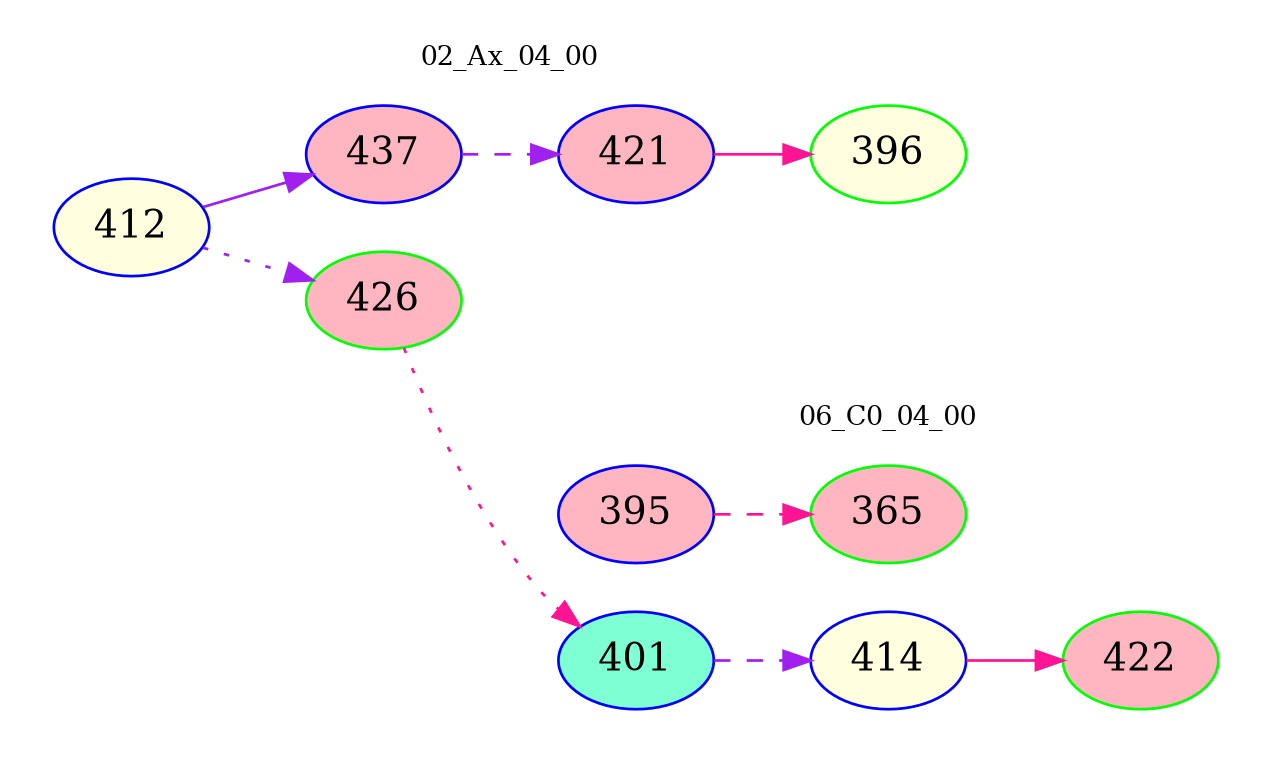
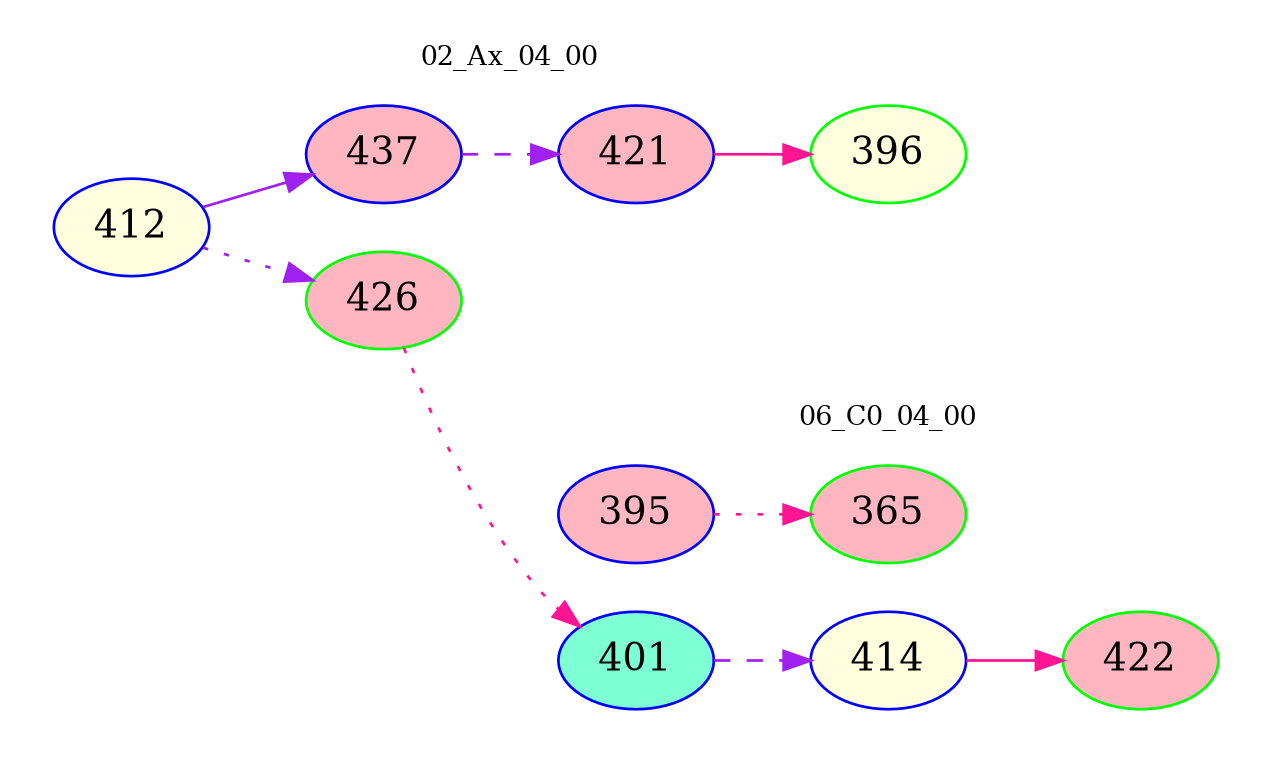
(749, 514) -> (749, 514)
